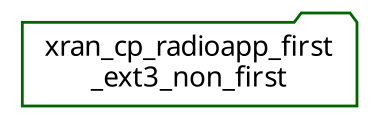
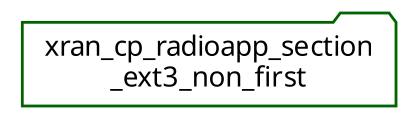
(190, 64) -> (209, 64)
